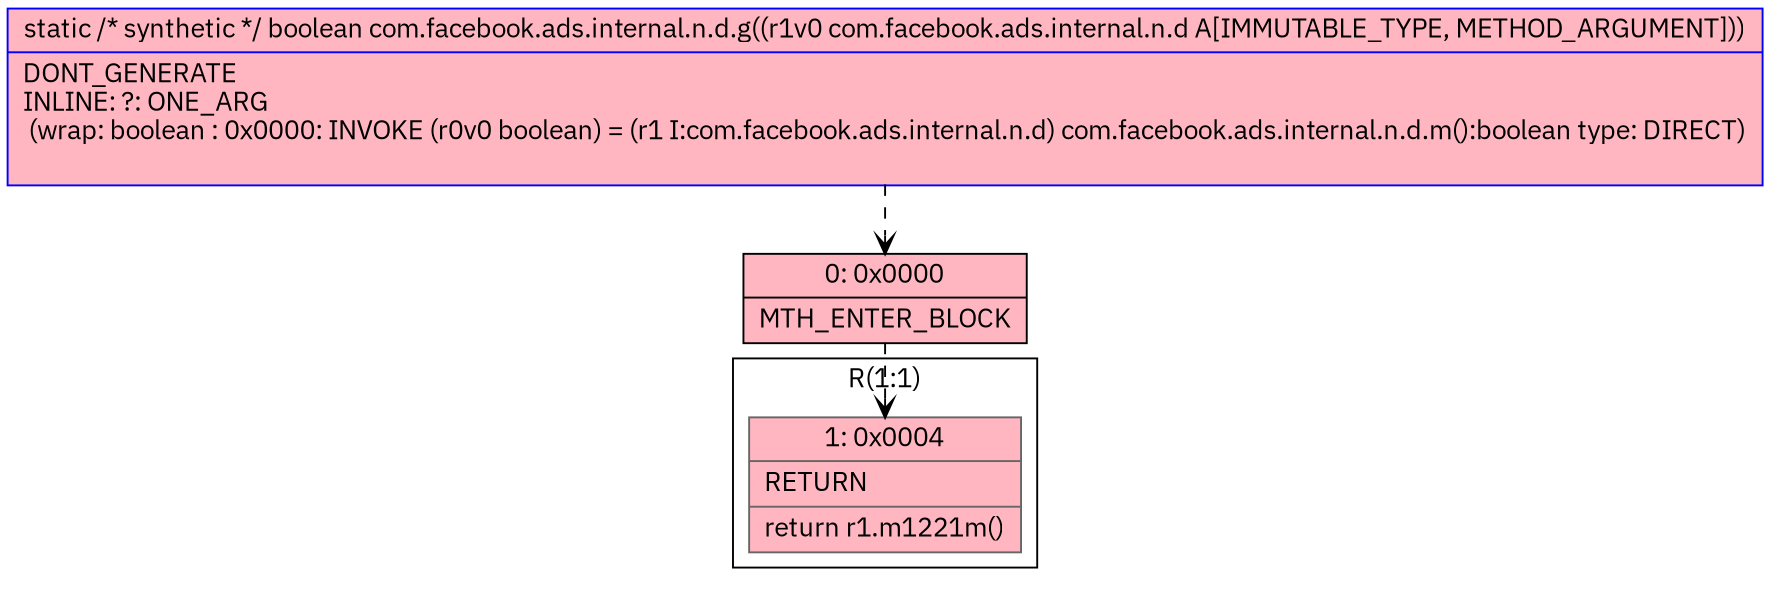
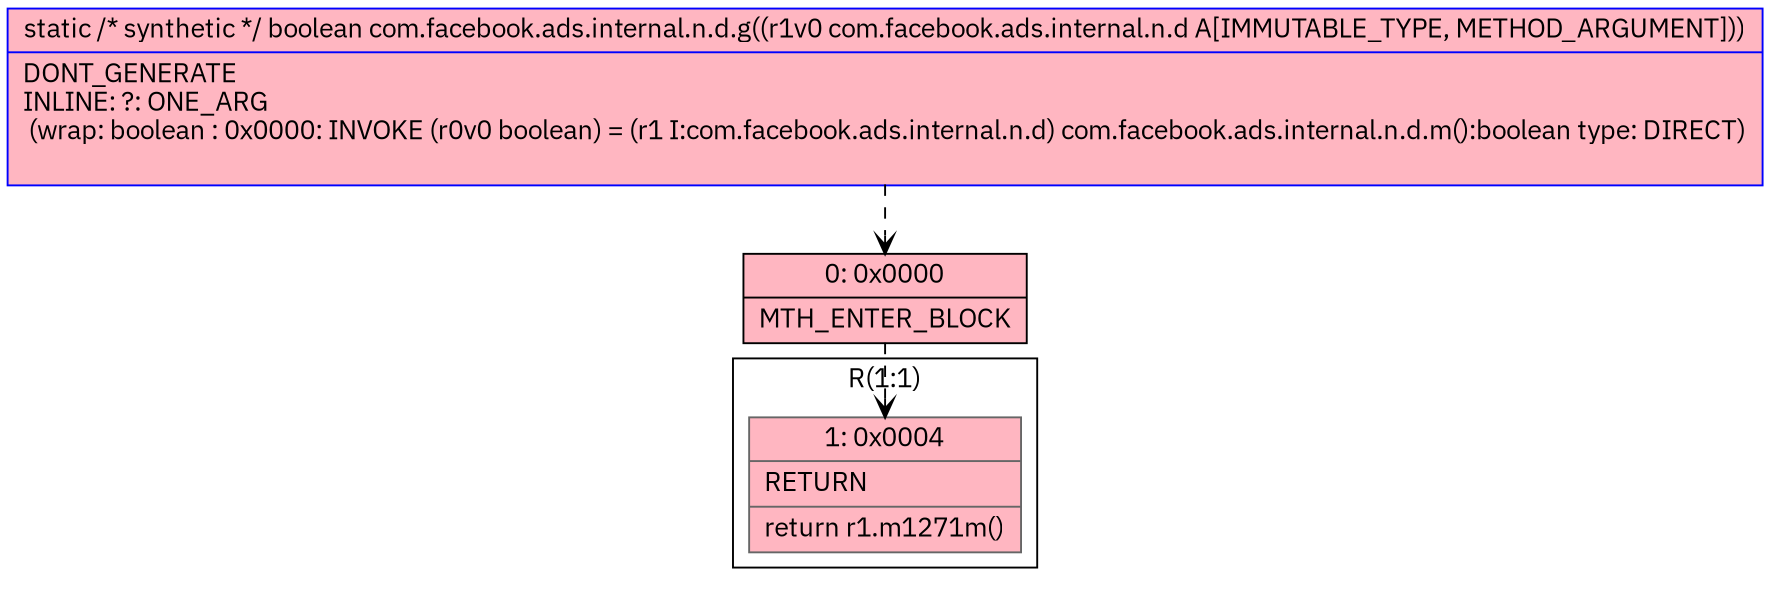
(885, 529) -> (885, 529)
